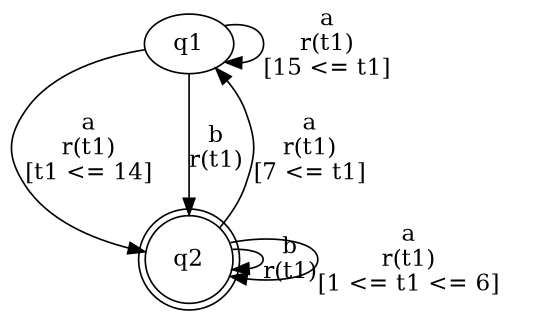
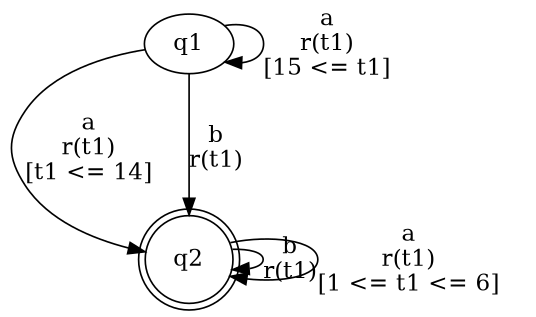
(253, 155) -> none
